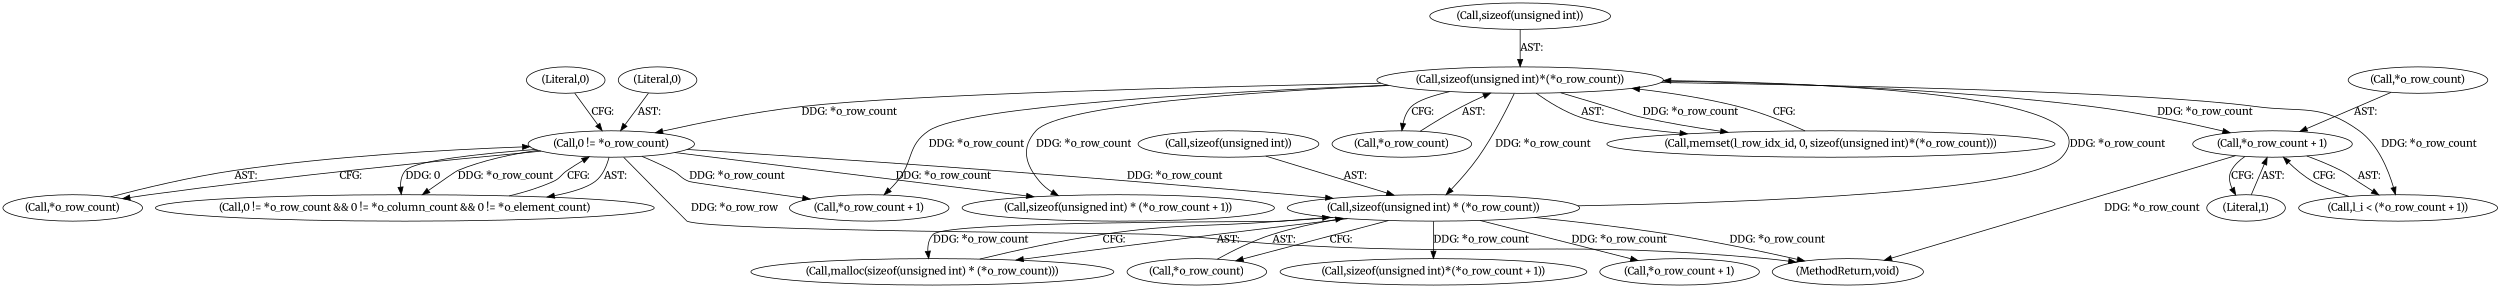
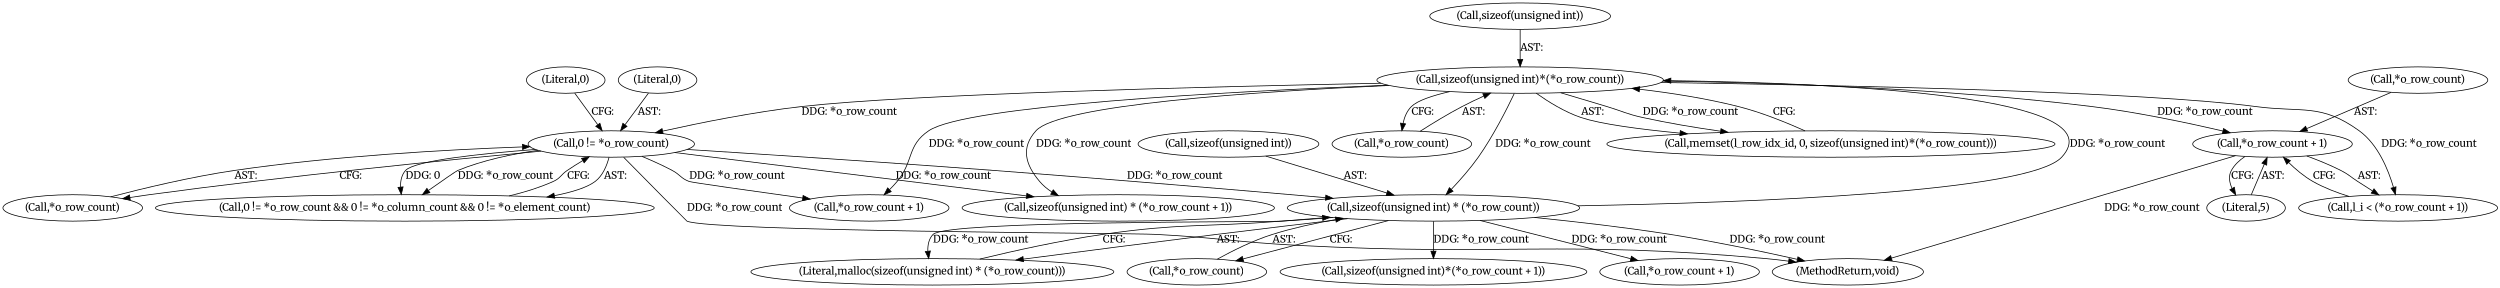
(735, 208) -> (735, 208)
(2246, 208) -> (2246, 208)
(932, 272) -> (932, 272)
